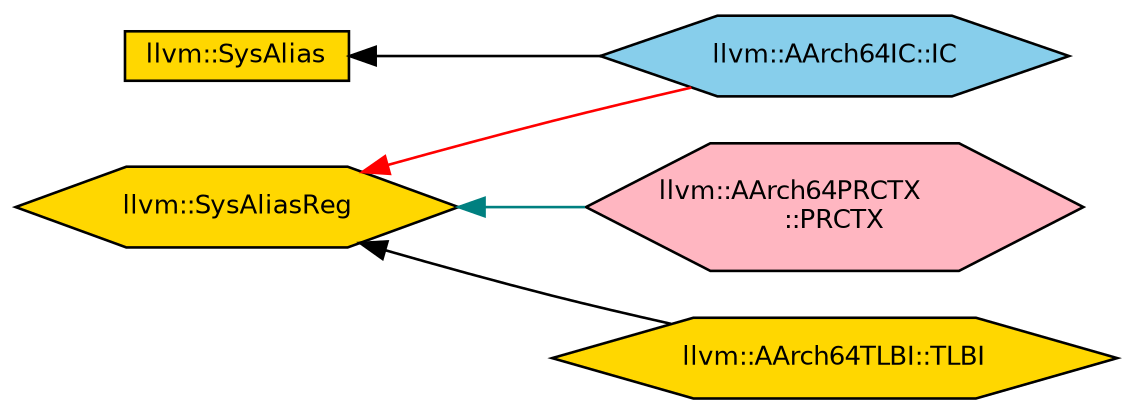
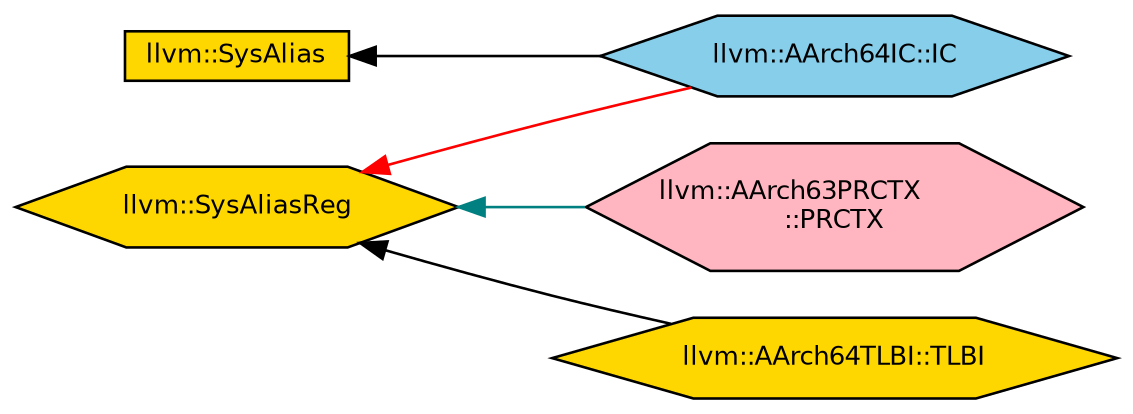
(835, 207) -> (835, 207)
